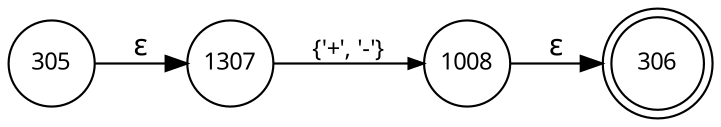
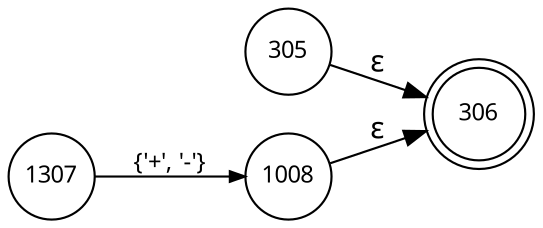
(130, 64) -> (368, 78)
